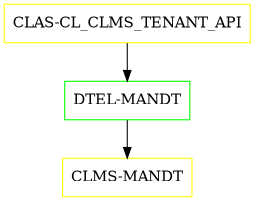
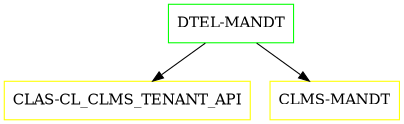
(127, 57) -> (184, 59)
